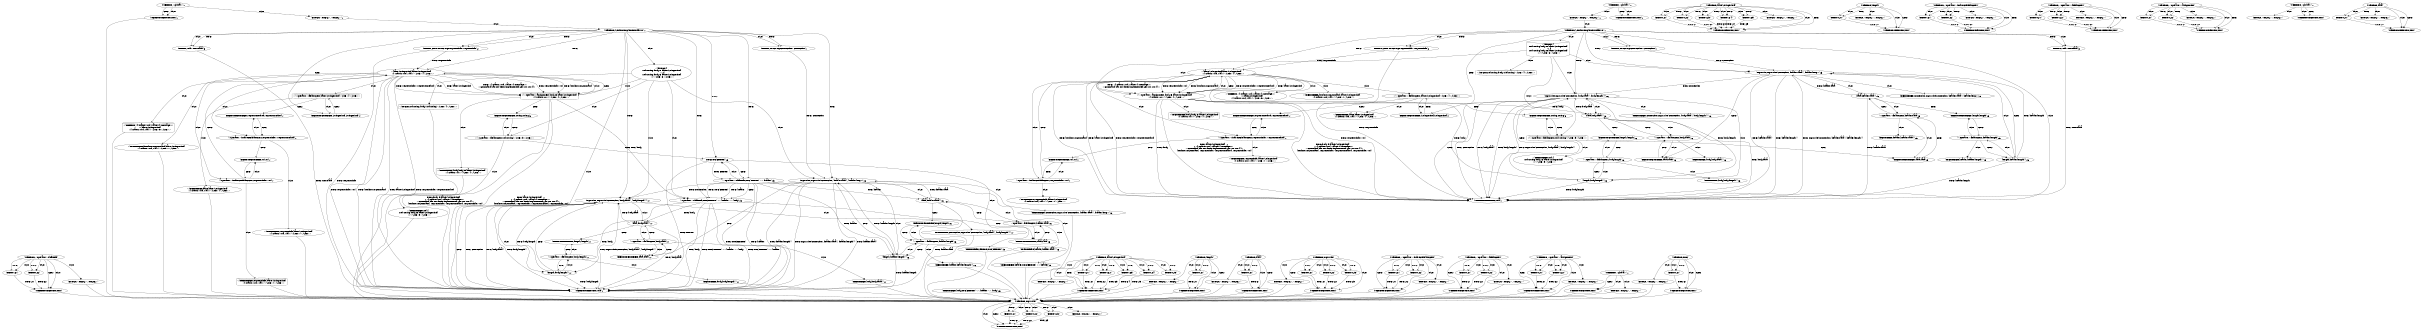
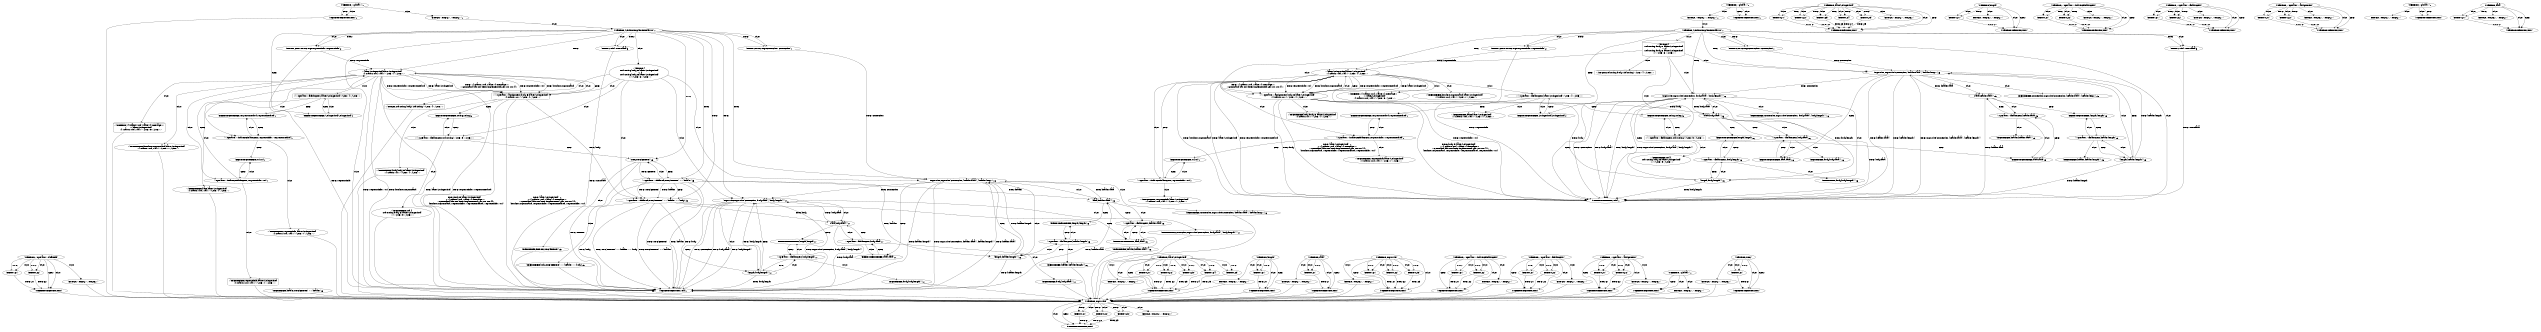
(956, 187) -> (593, 209)
